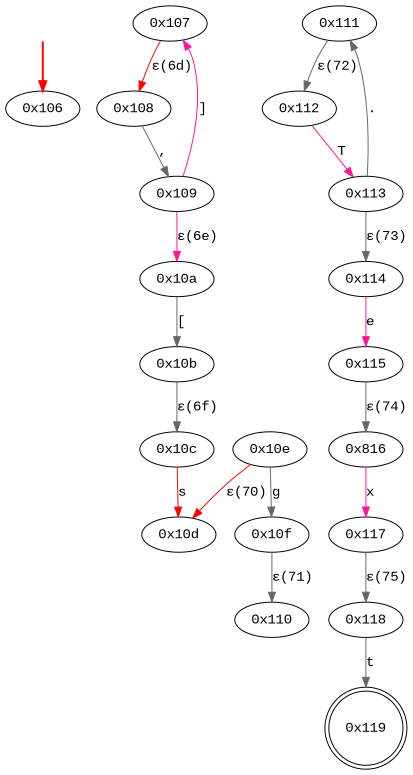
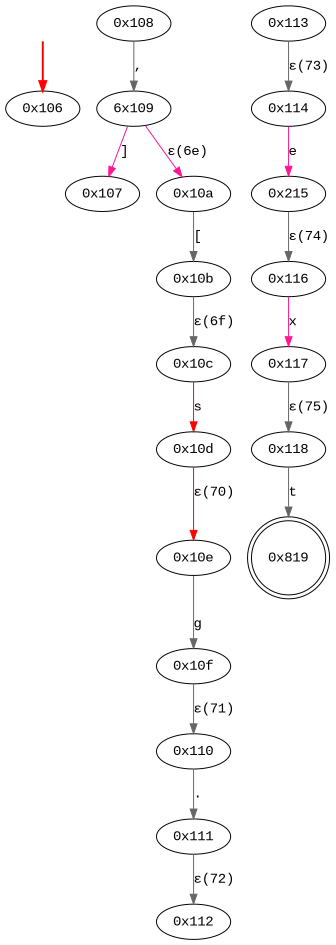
(151, 61) -> none
(367, 112) -> (194, 789)
(329, 147) -> none
(177, 194) -> (134, 109)
(366, 364) -> (289, 194)
(366, 449) -> (289, 279)
(224, 486) -> (194, 499)
(366, 728) -> (289, 558)
